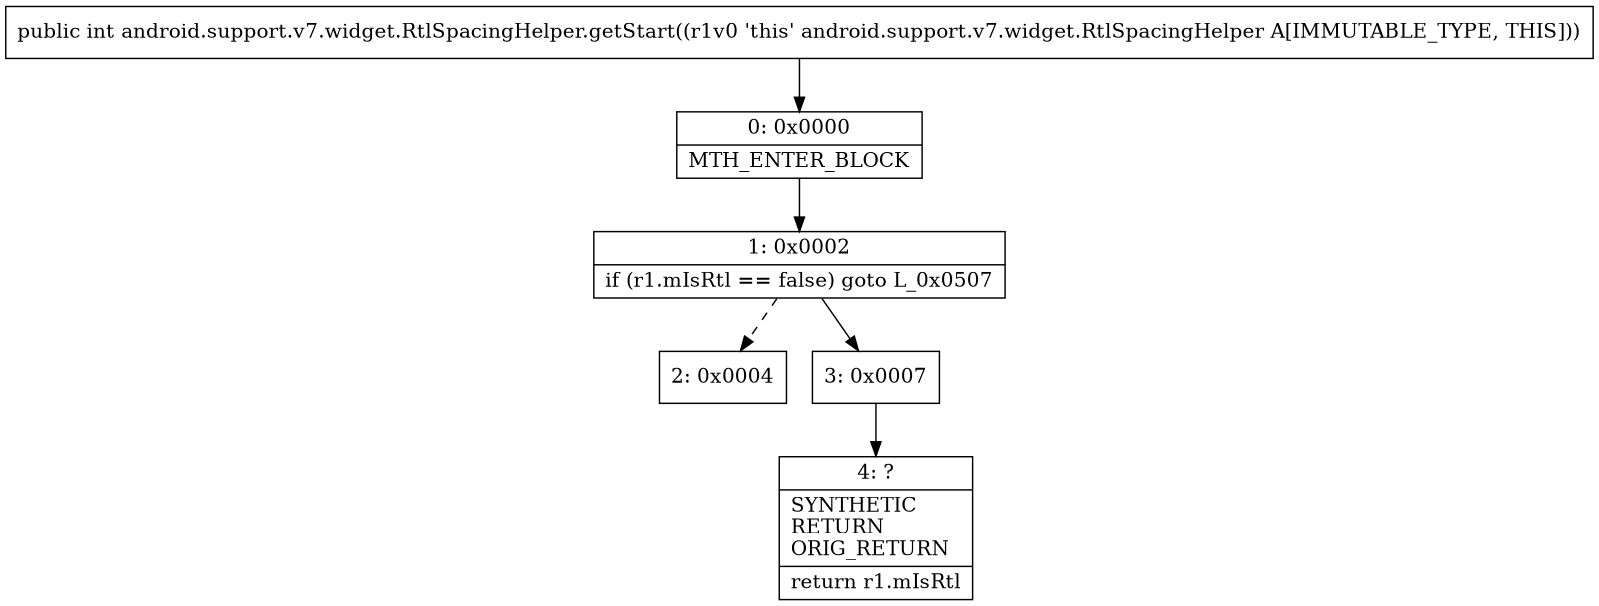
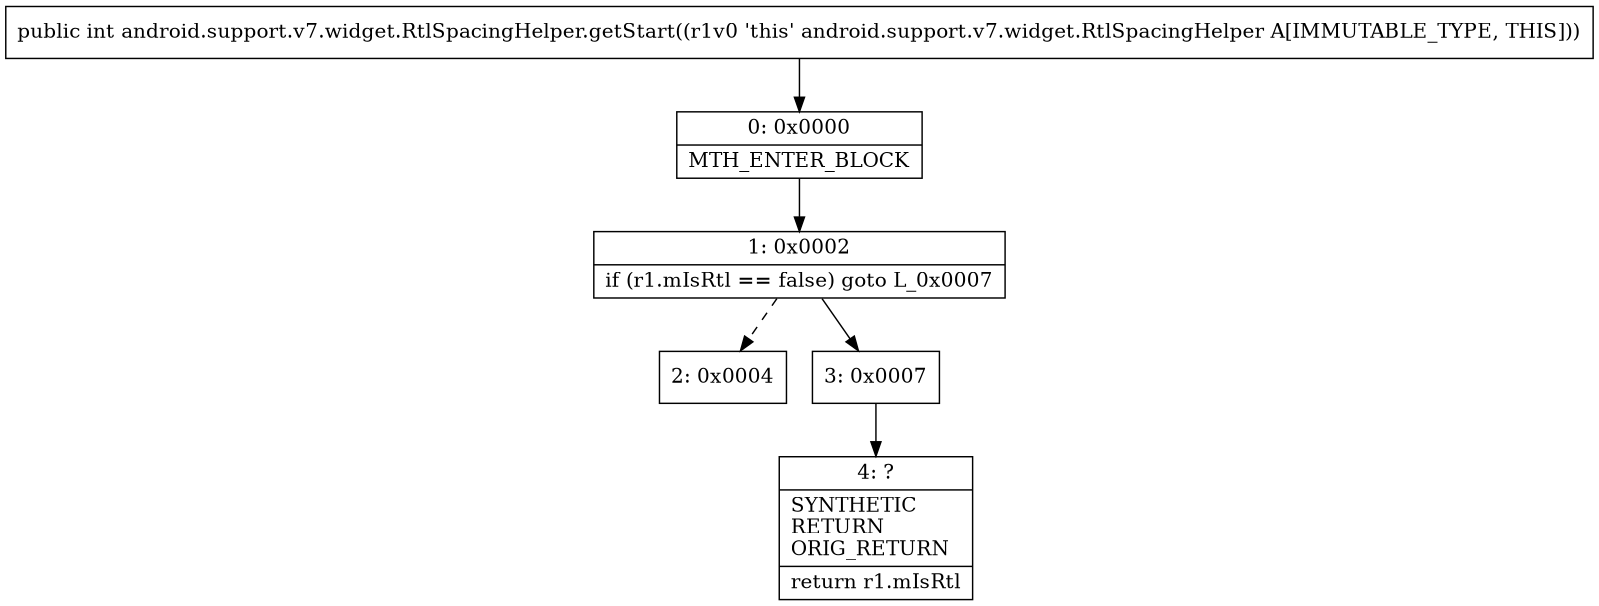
(799, 281) -> (799, 281)
